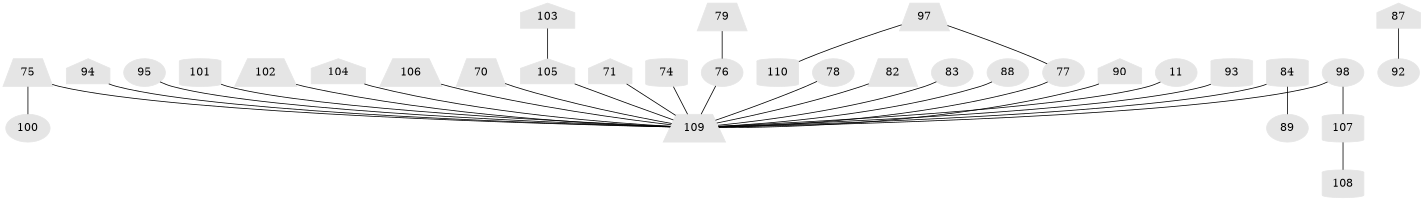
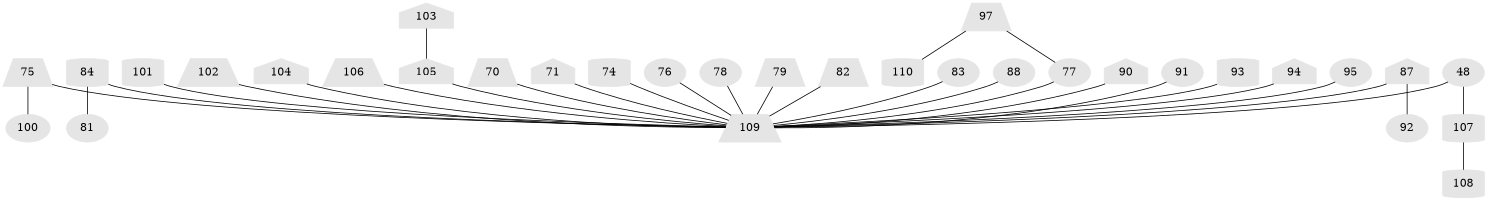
(722, 45) -> (765, 100)
(1176, 73) -> (1182, 73)
(1343, 73) -> (1464, 73)
none -> (1235, 106)
(1287, 128) -> (87, 128)
